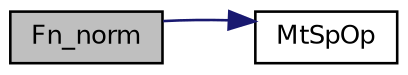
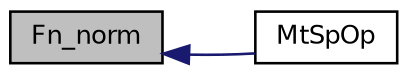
(196, 20) -> (222, 55)
